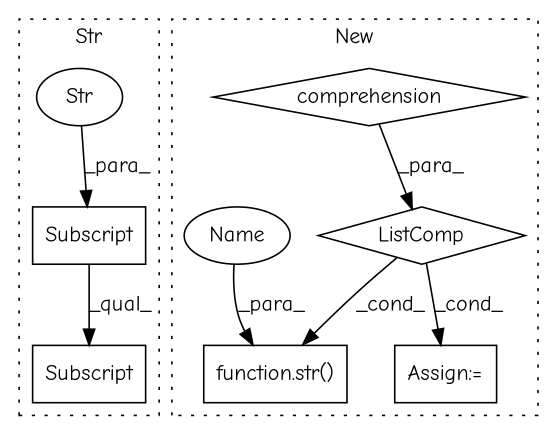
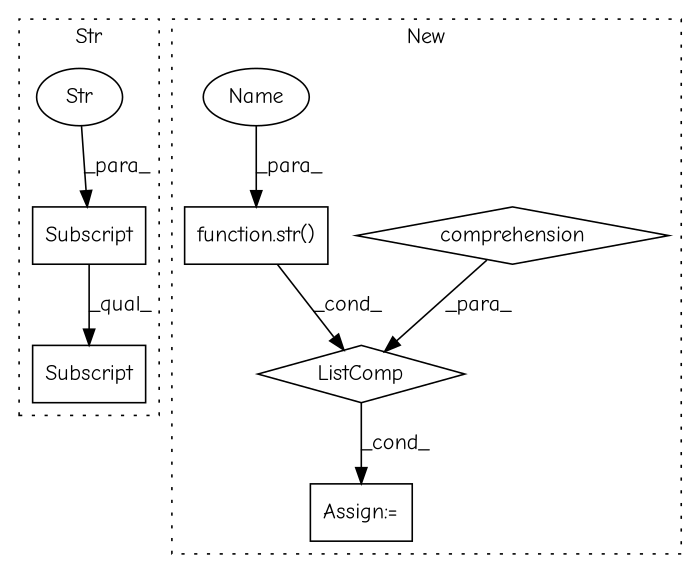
(355, 295) -> (306, 301)
